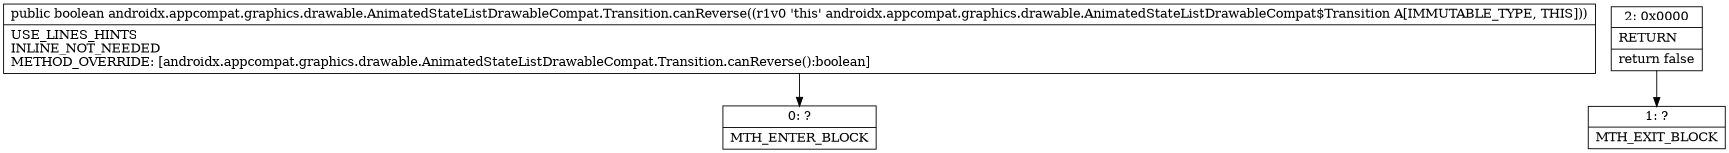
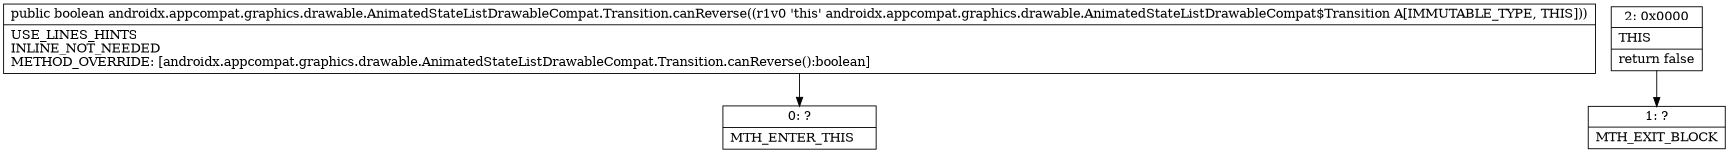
(1648, 38) -> (1635, 38)
(800, 138) -> (792, 138)
